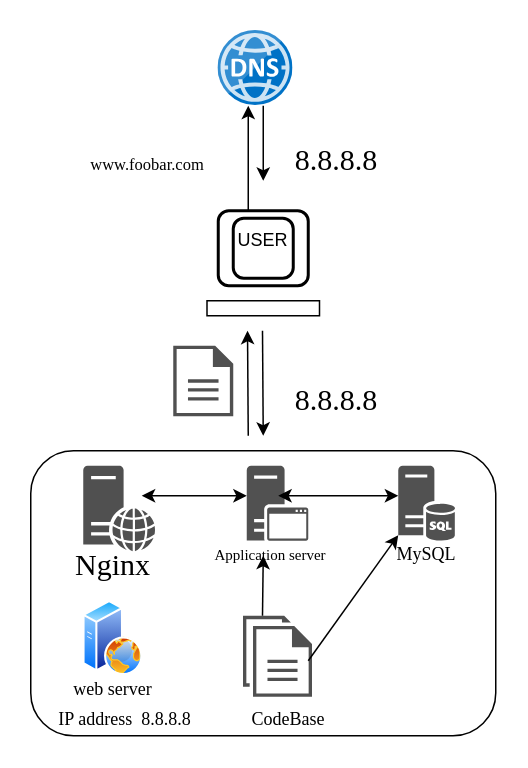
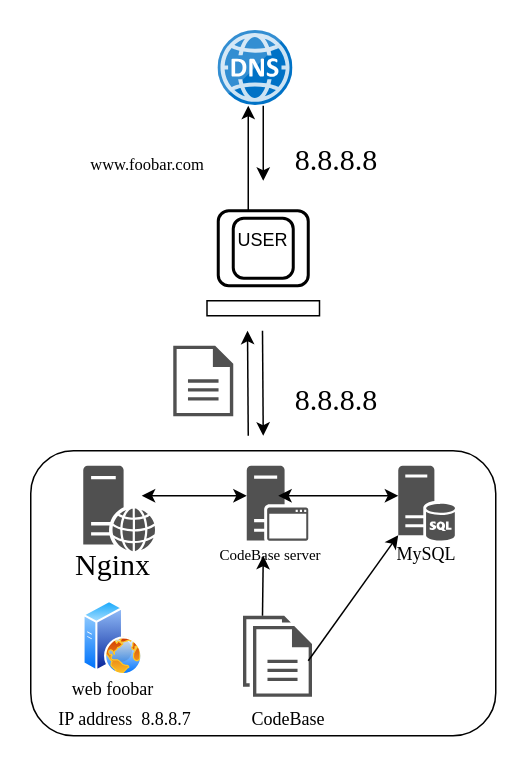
(271, 548) -> (271, 548)
(113, 683) -> (113, 683)
(125, 713) -> (125, 713)
